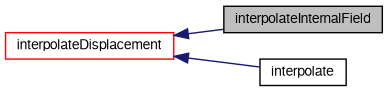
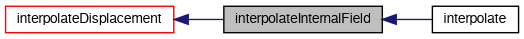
(224, 63) -> (414, 19)
